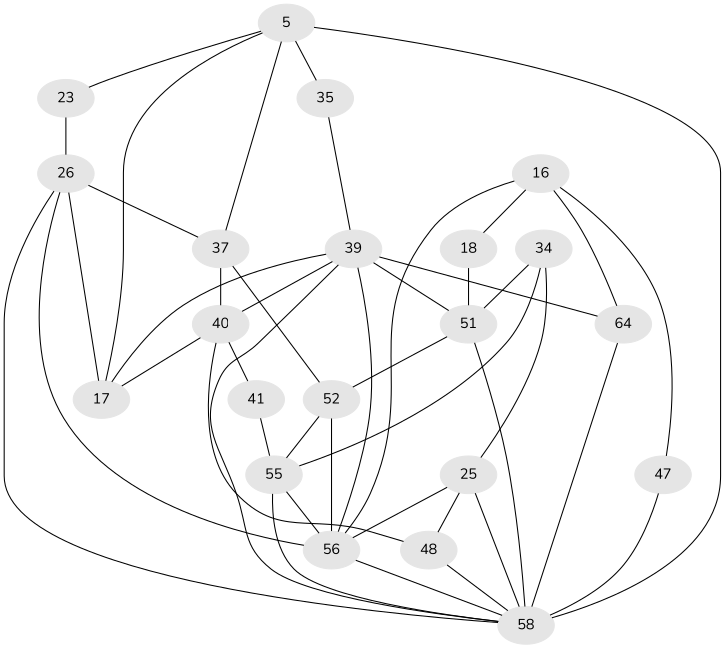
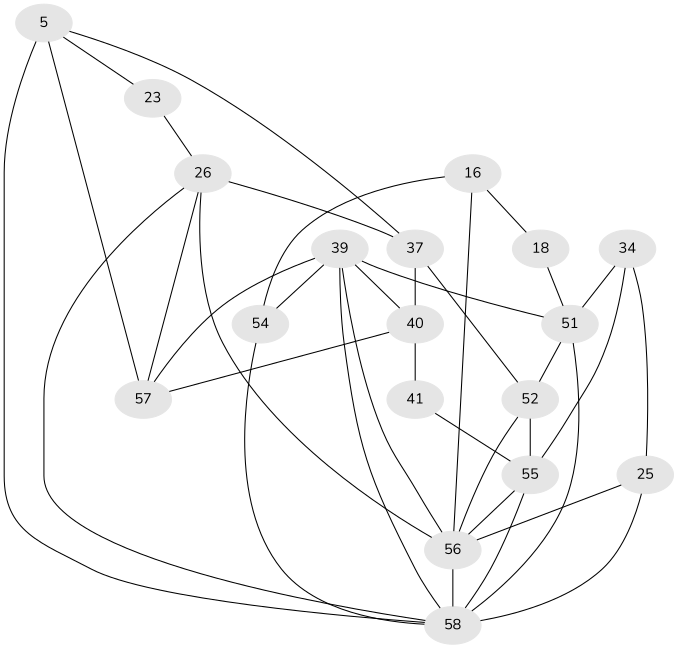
(325, 98) -> none
(623, 324) -> (260, 324)
(101, 400) -> (143, 400)
(663, 475) -> none
(429, 550) -> none
